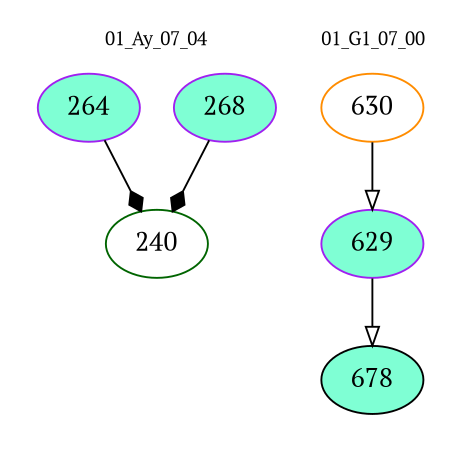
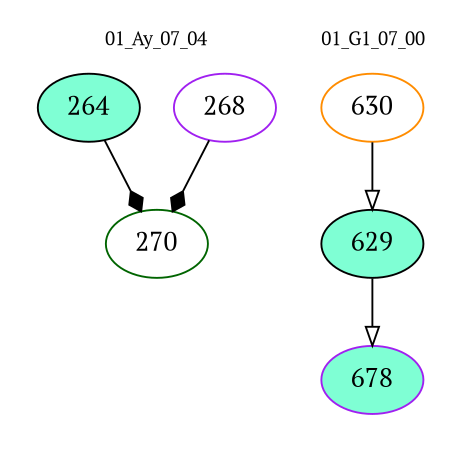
(89, 108) -> (89, 108)
(225, 108) -> (225, 108)
(157, 244) -> (157, 244)
(372, 244) -> (372, 244)
(372, 380) -> (372, 380)
